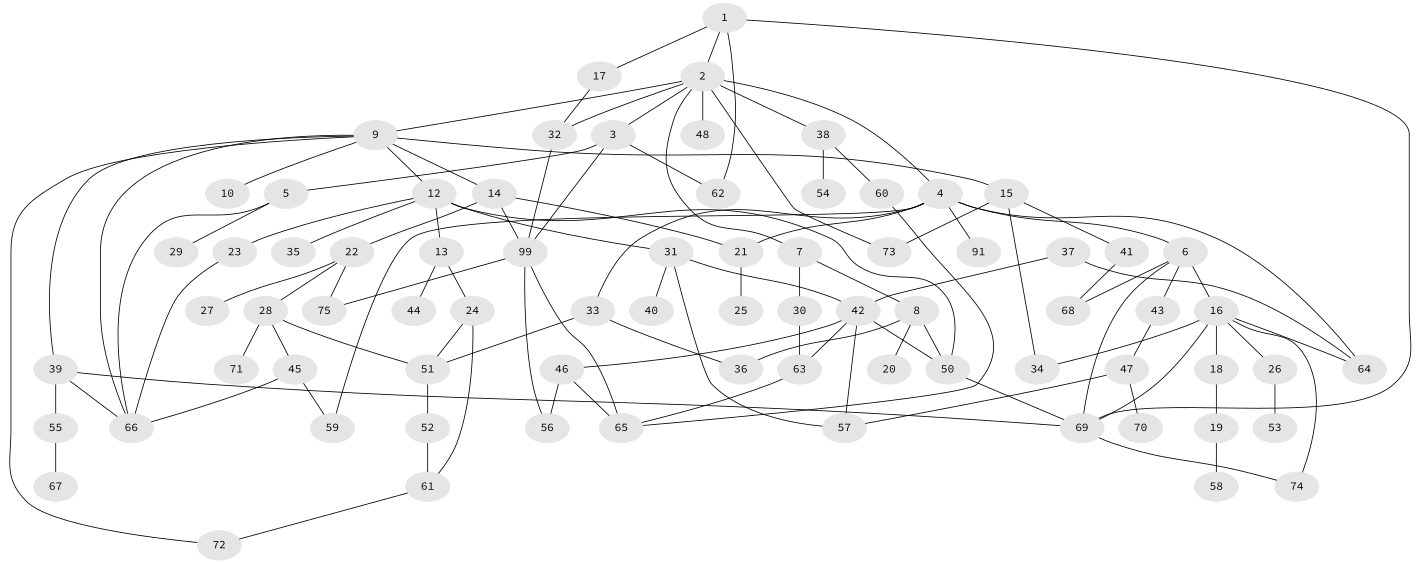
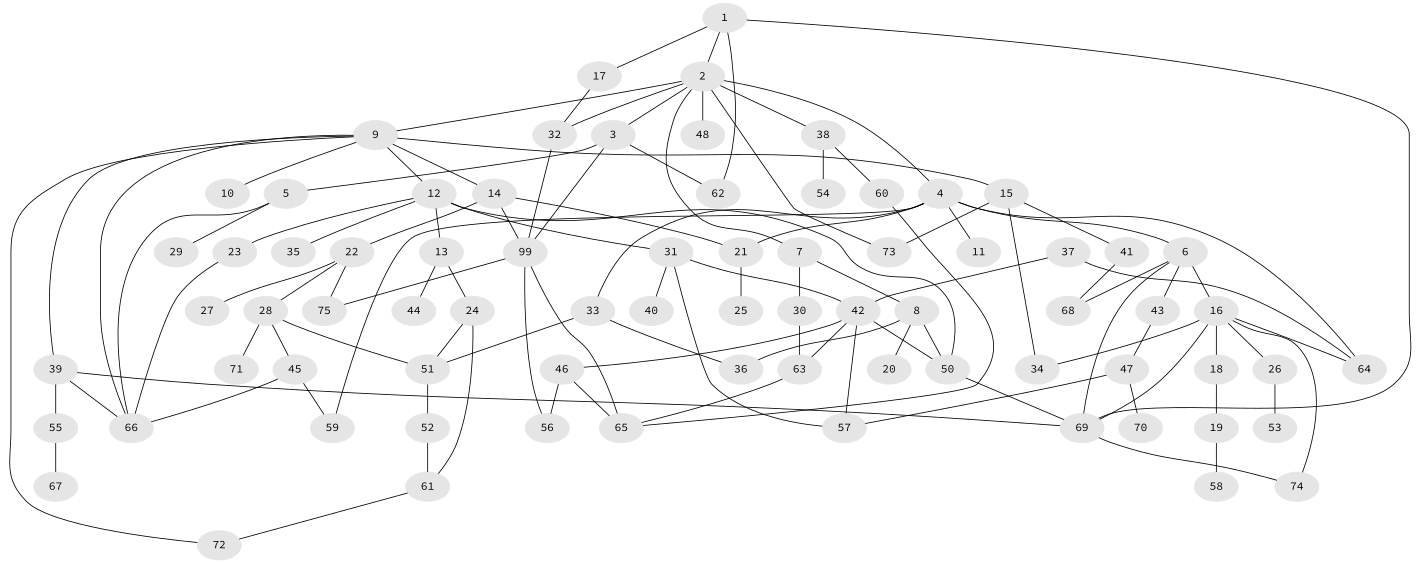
(979, 252) -> (979, 252)
